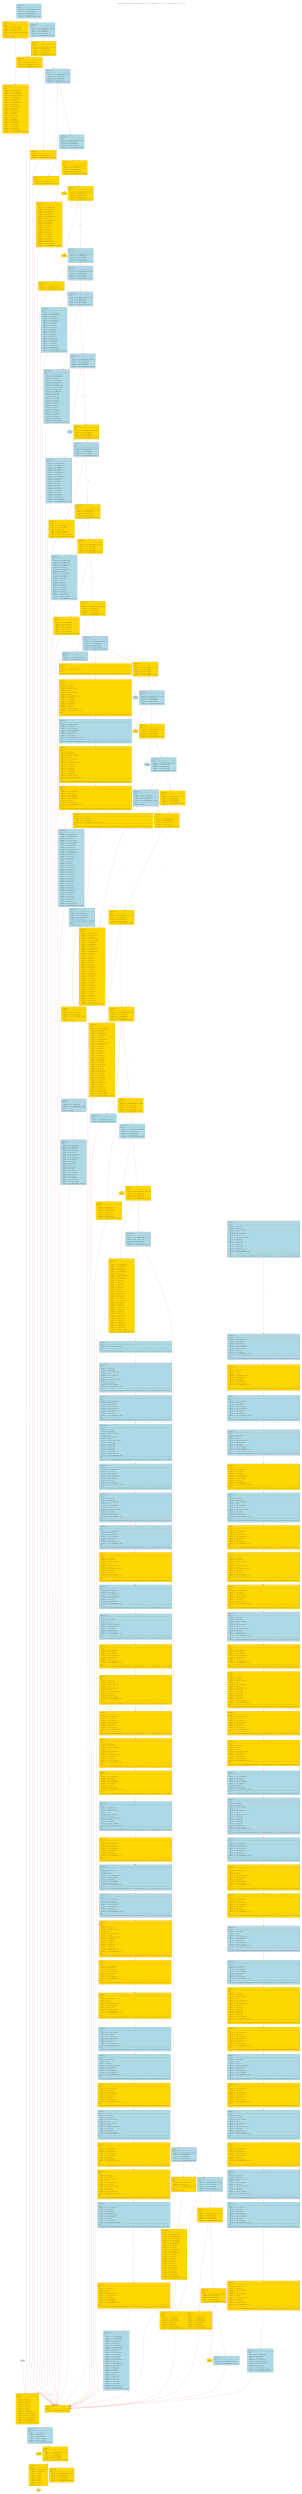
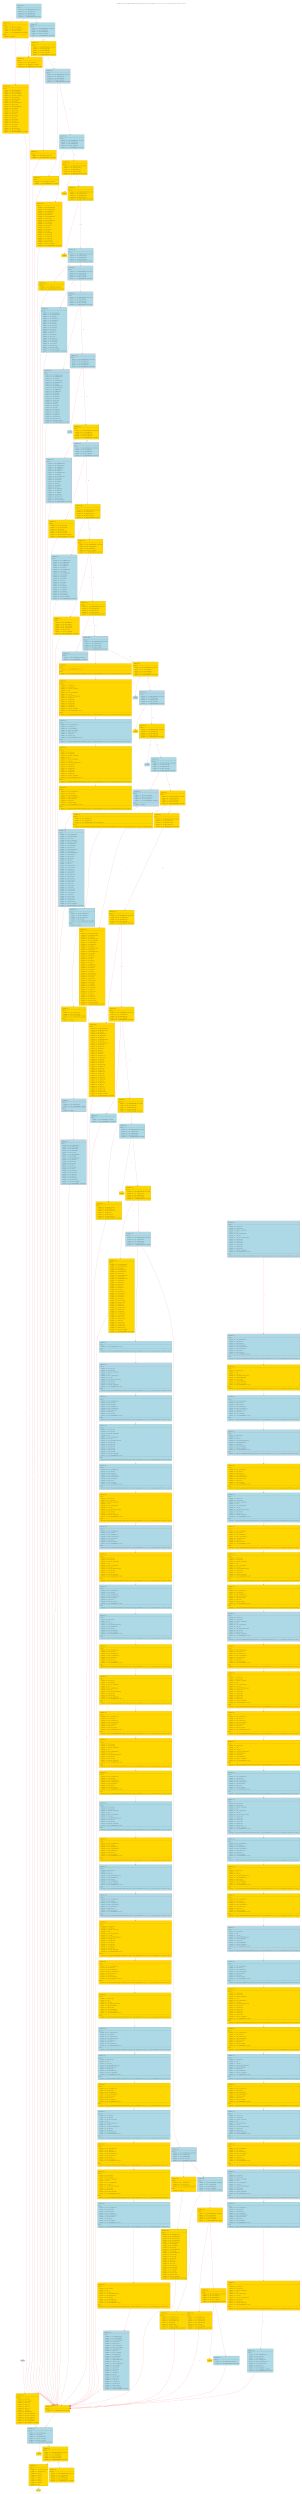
(136, 1508) -> (136, 1508)
